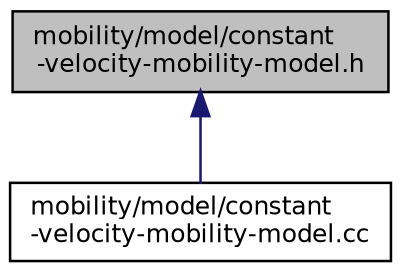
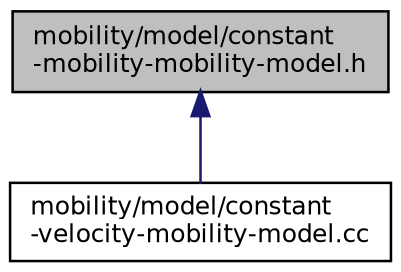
(201, 52) -> (201, 52)
